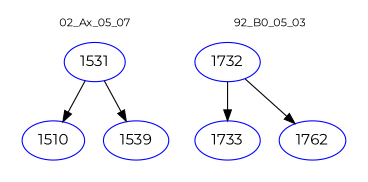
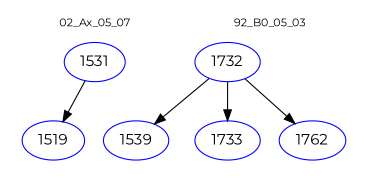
(113, 96) -> (193, 92)
(53, 140) -> (53, 140)
